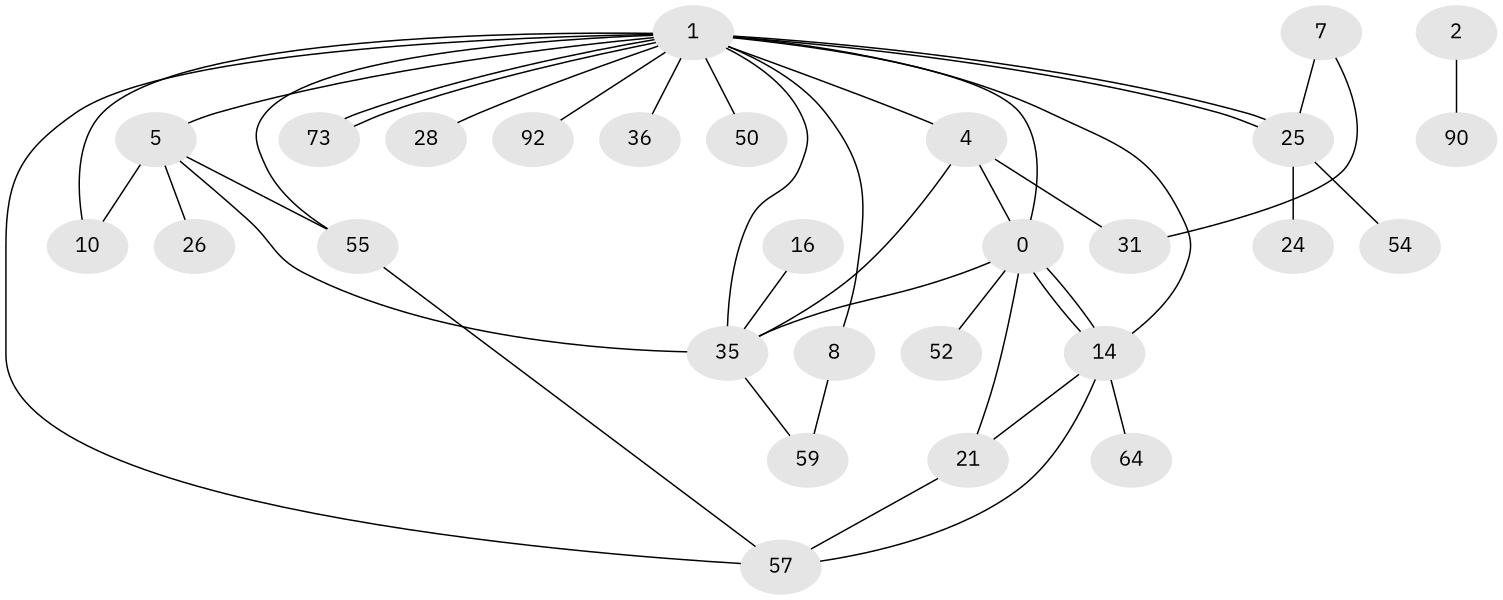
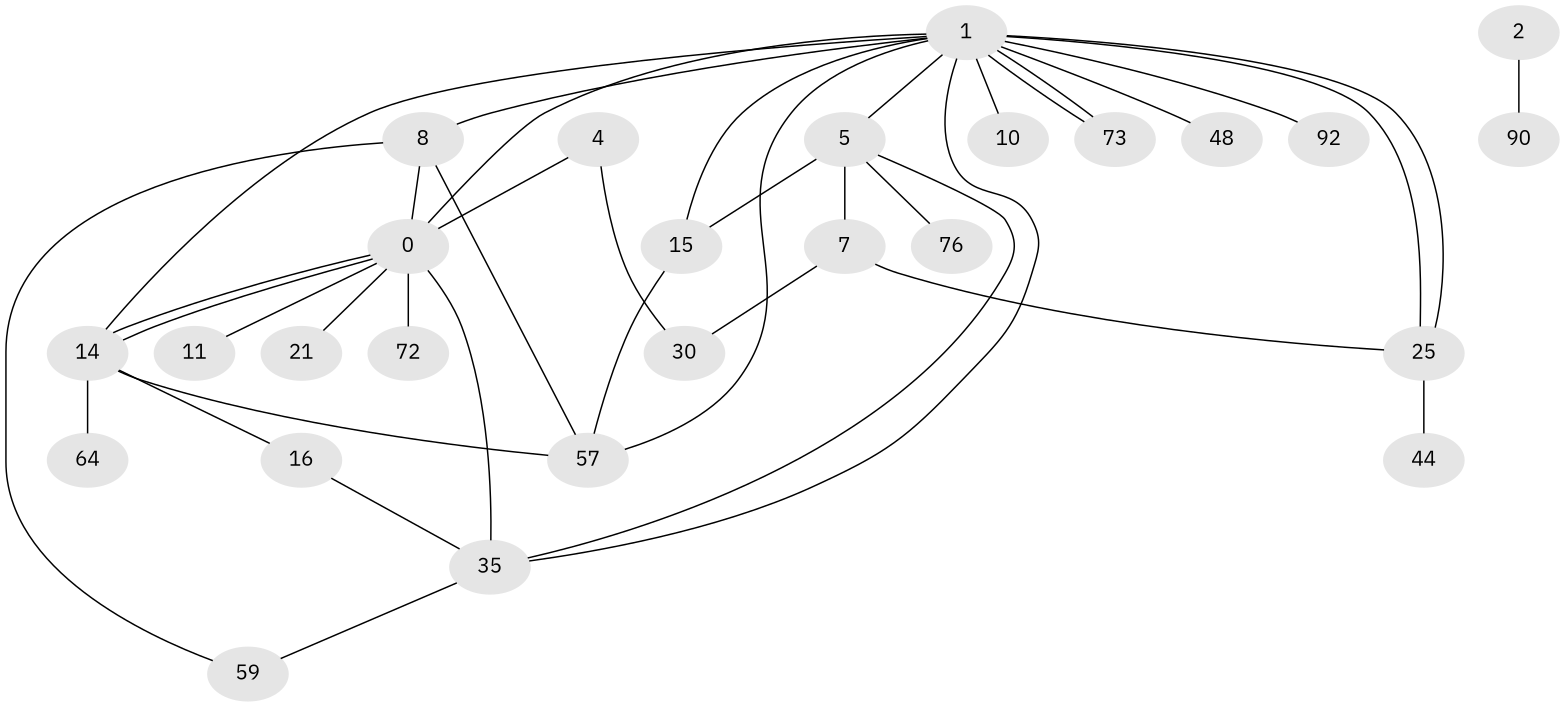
(831, 84) -> none
(426, 140) -> (1222, 140)
(640, 140) -> none
(747, 140) -> none
(122, 193) -> (845, 193)
none -> (416, 193)
(194, 246) -> (952, 246)
(358, 246) -> (681, 246)
(1130, 246) -> (684, 353)
(1293, 246) -> (1424, 460)
(1400, 246) -> none
(872, 259) -> none
none -> (194, 353)
(941, 353) -> (408, 353)
(1036, 407) -> (194, 407)
(874, 514) -> (506, 300)
